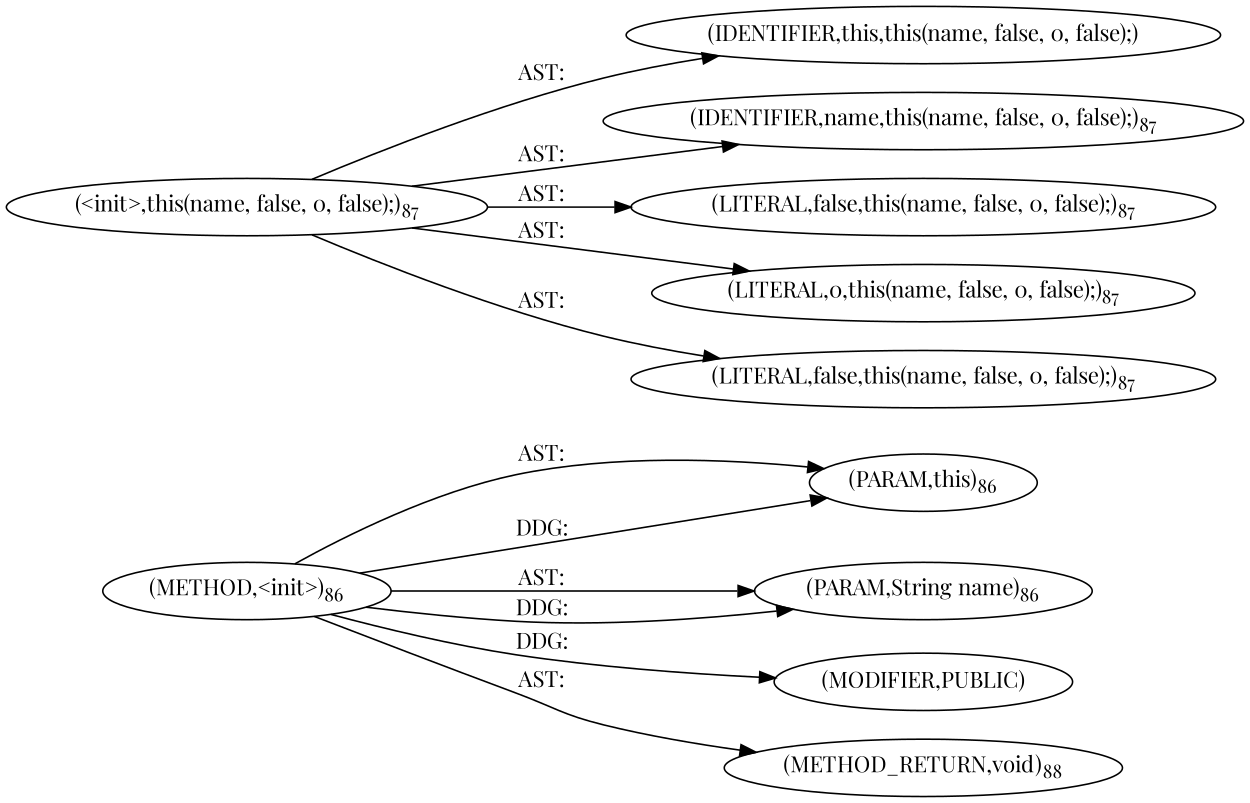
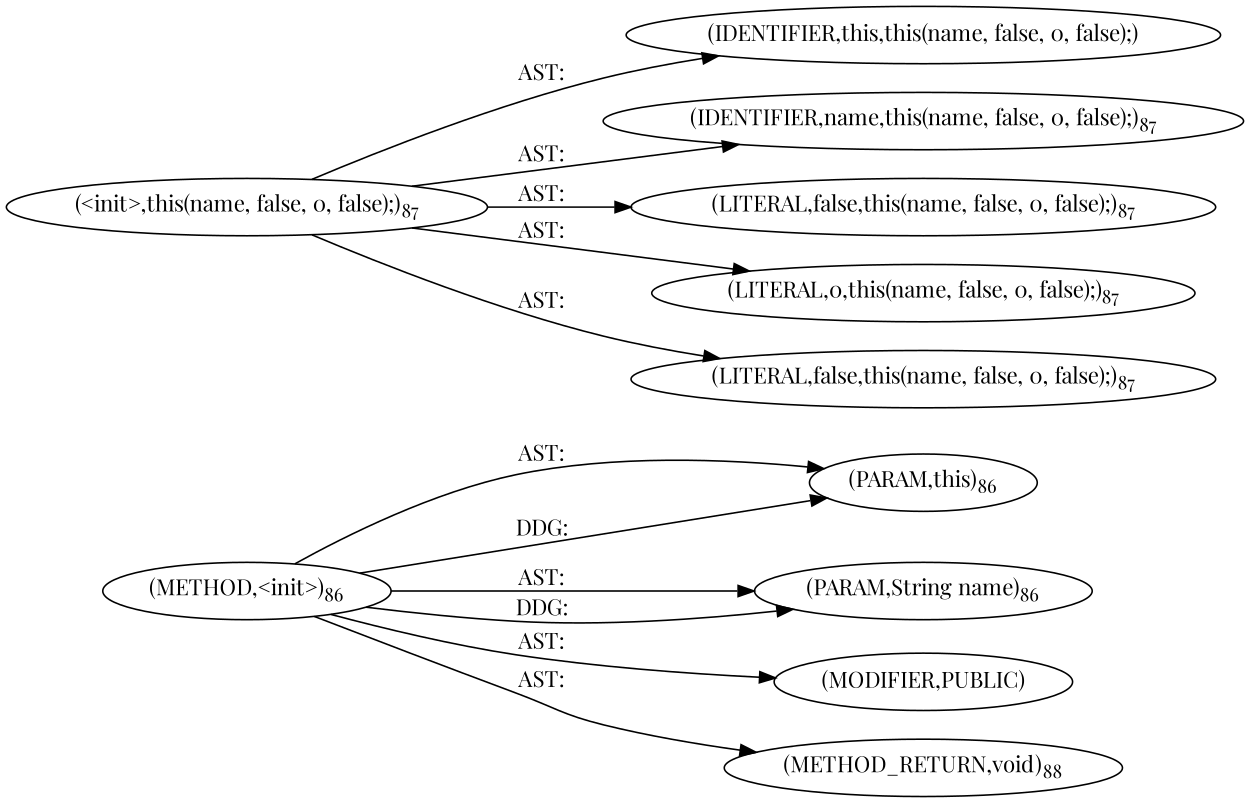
(545, 643) -> (545, 643)
